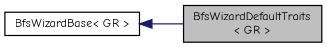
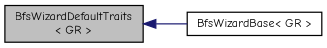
(168, 24) -> (172, 24)
